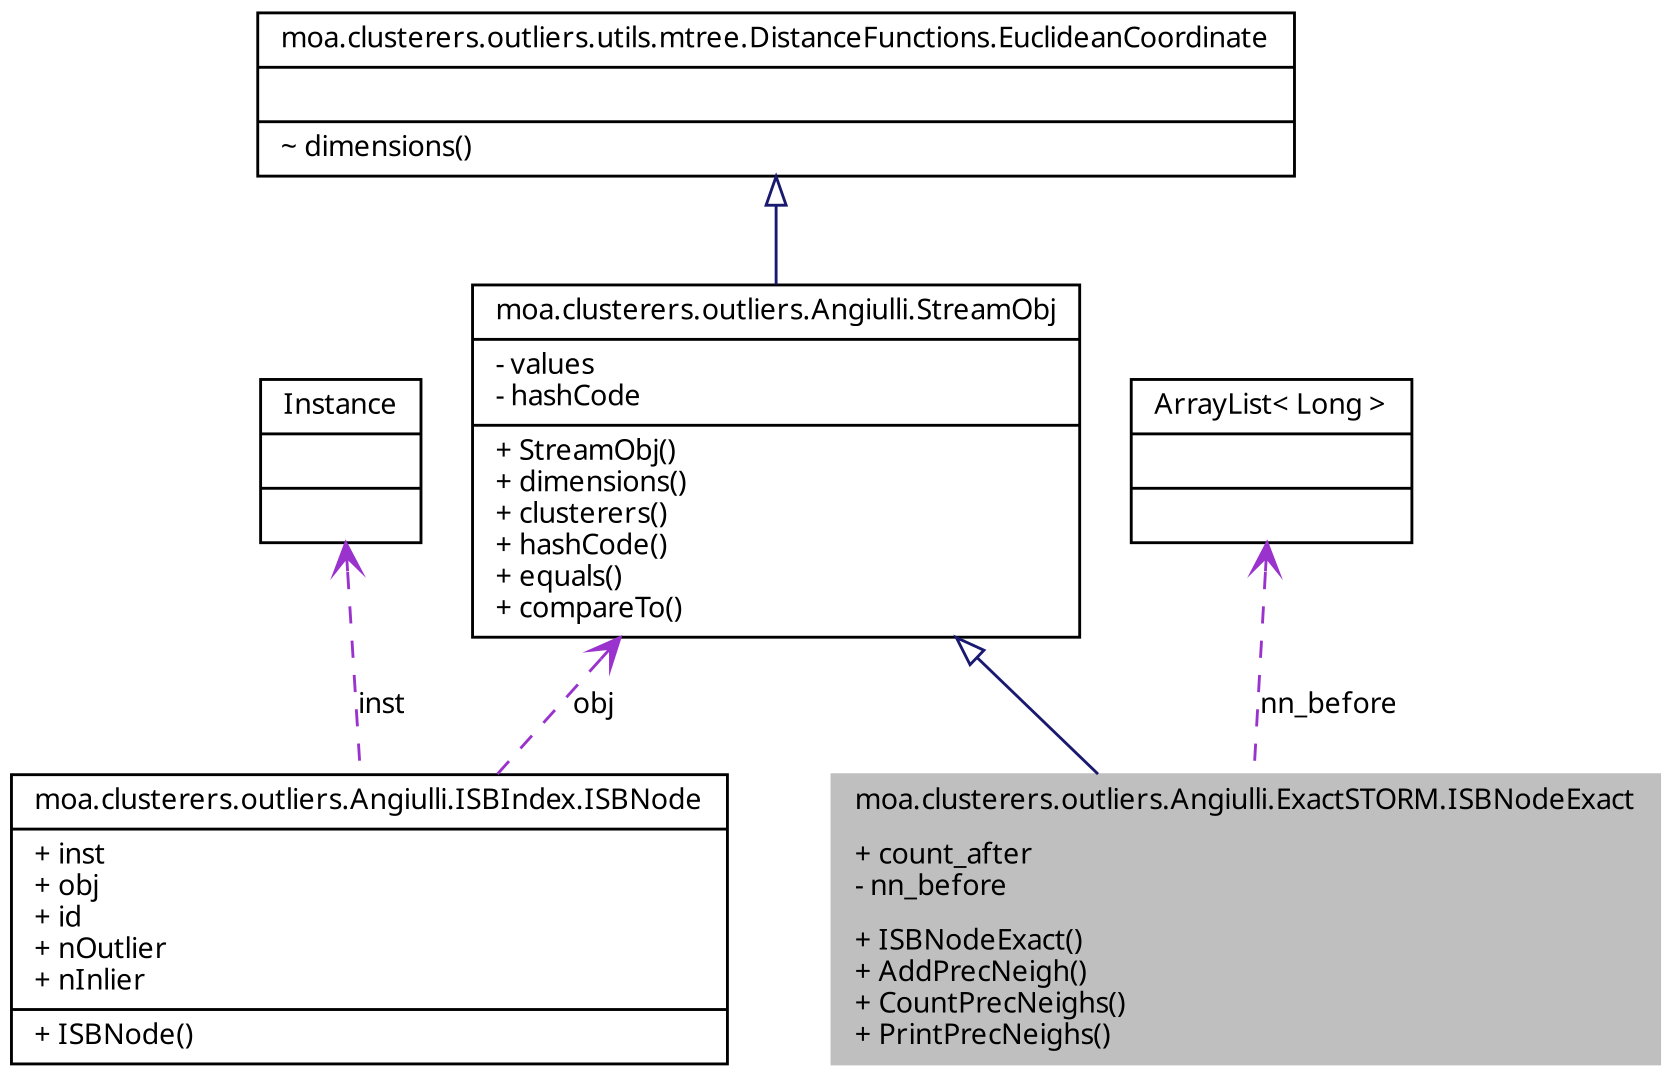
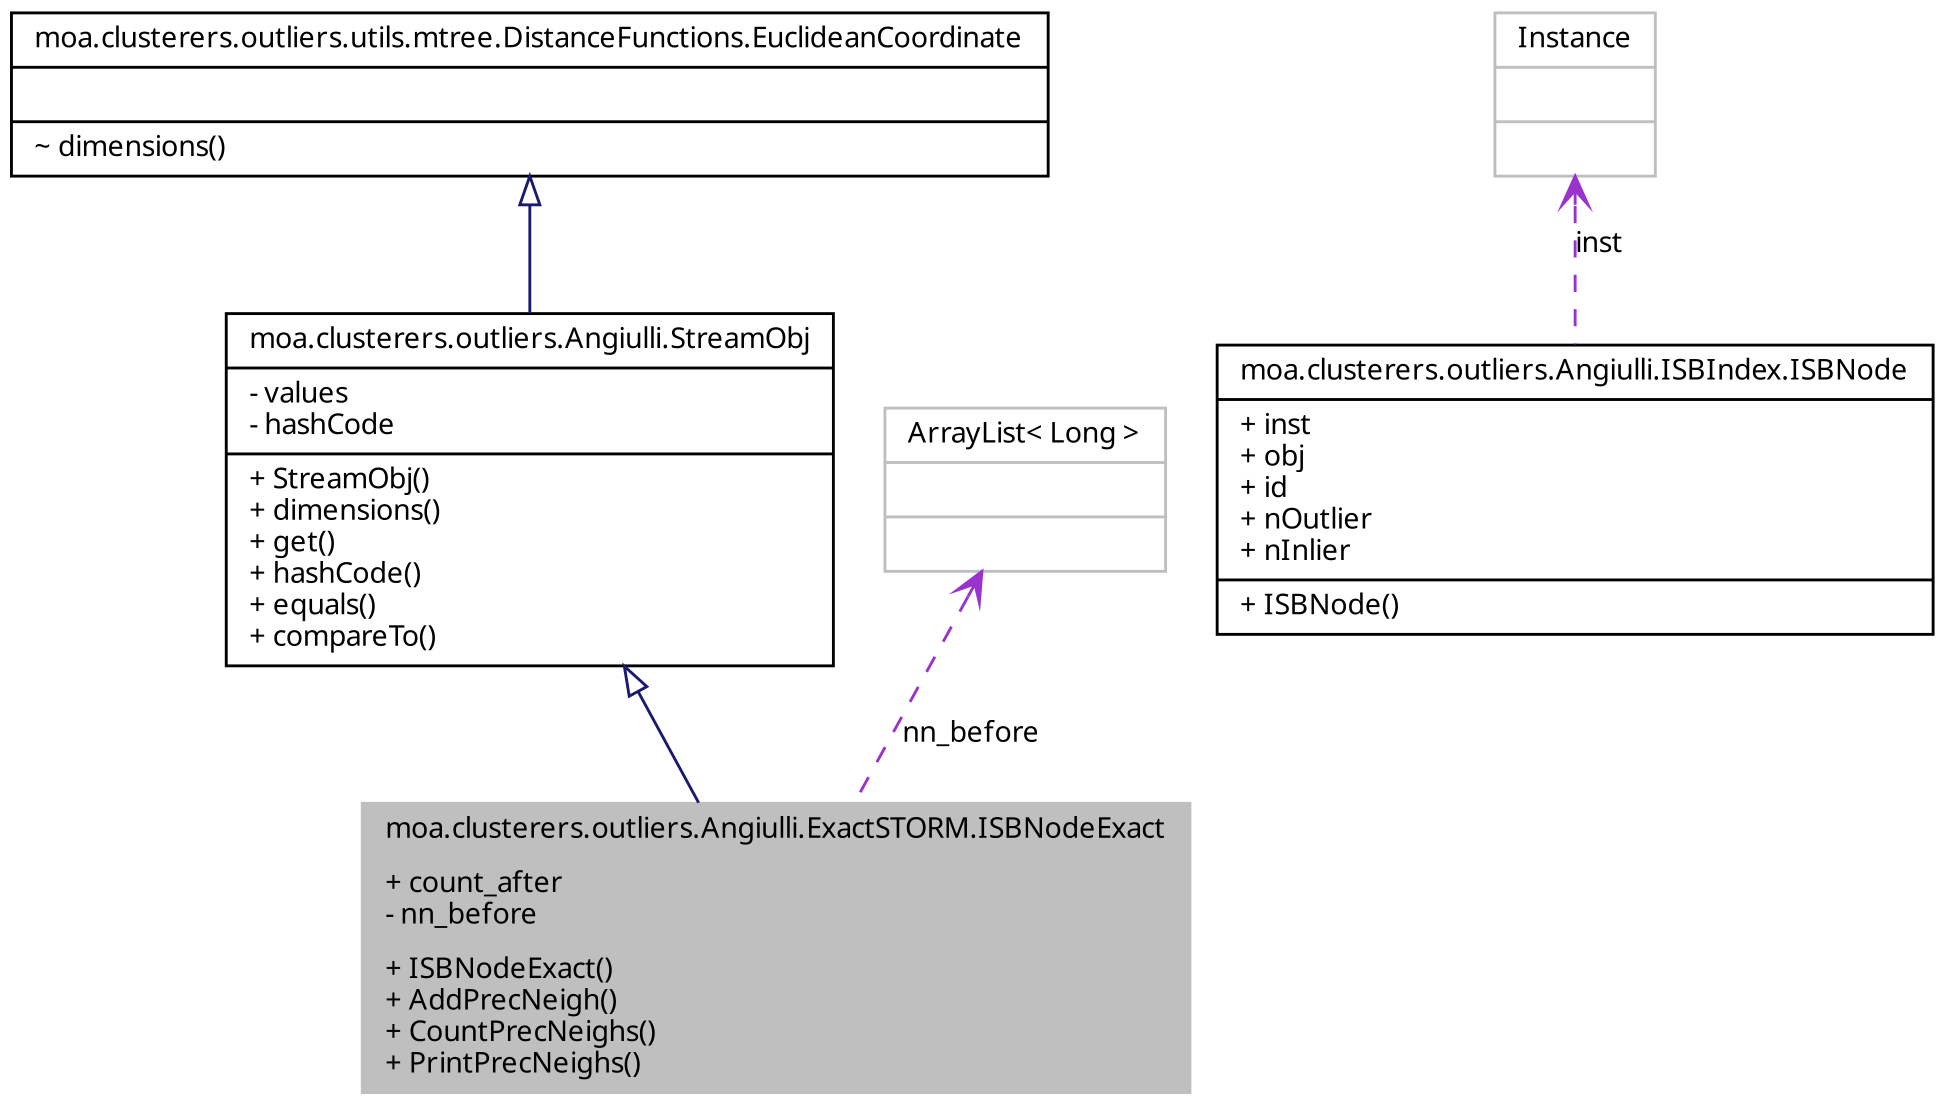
(341, 461) -> (1575, 95)
(1272, 461) -> (1025, 490)
(583, 514) -> (294, 543)
(549, 716) -> none
